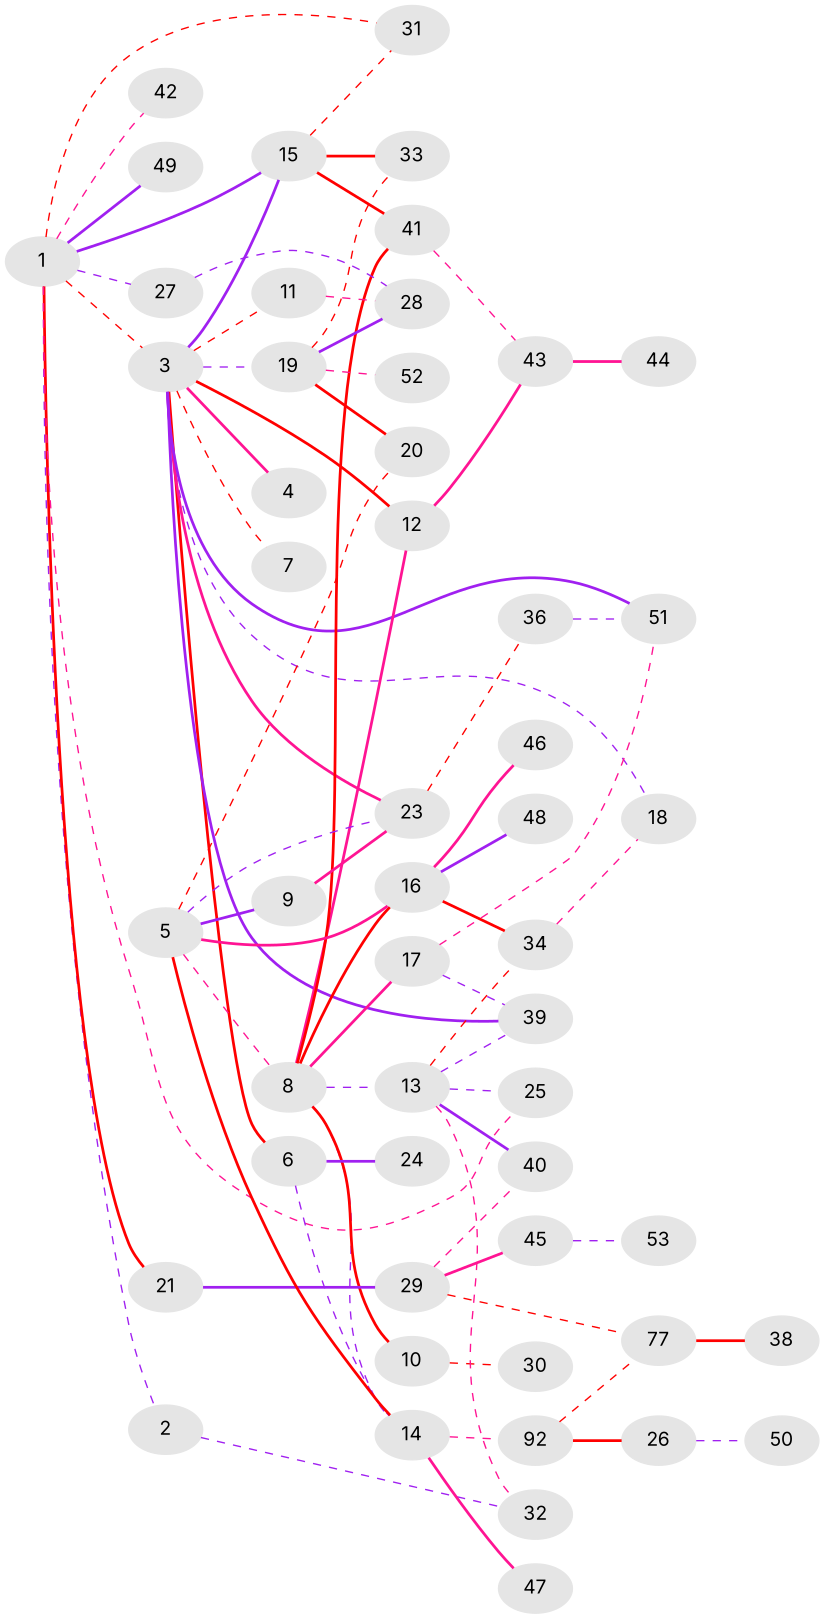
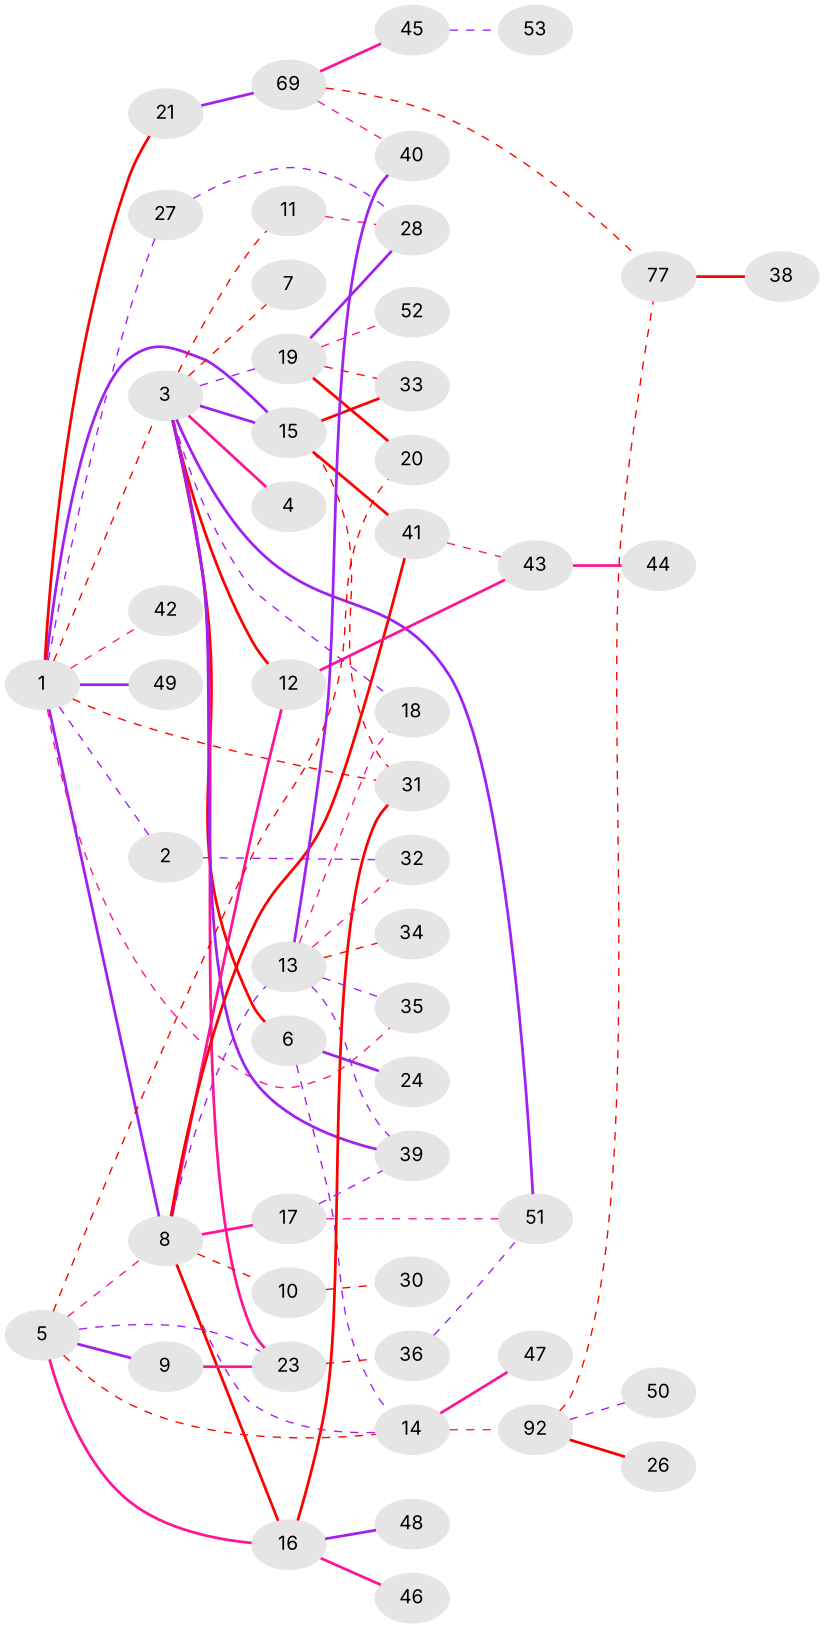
(597, 882) -> (340, 835)
(471, 915) -> (338, 1161)
none -> (104, 963)
(535, 1093) -> (412, 1008)
(258, 1212) -> (210, 1429)
(351, 1224) -> (223, 1265)
(412, 1287) -> (289, 85)
(721, 1441) -> (597, 1411)
